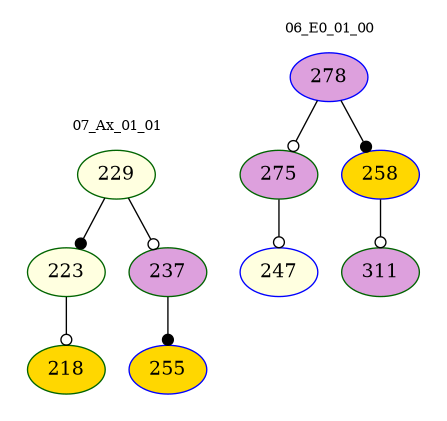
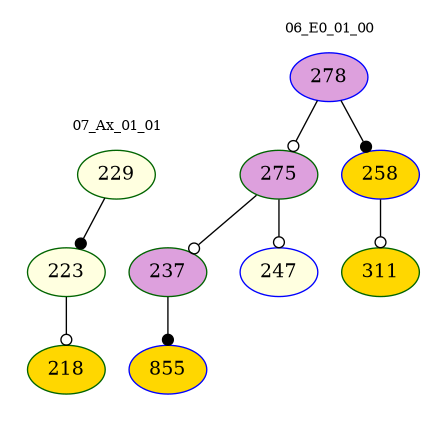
(140, 219) -> (238, 211)
(381, 272) -> (381, 272)
(168, 370) -> (168, 370)
